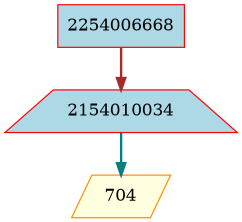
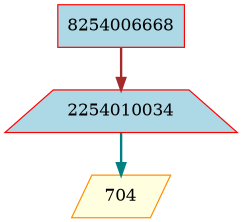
(121, 26) -> (121, 26)
(121, 111) -> (121, 111)
